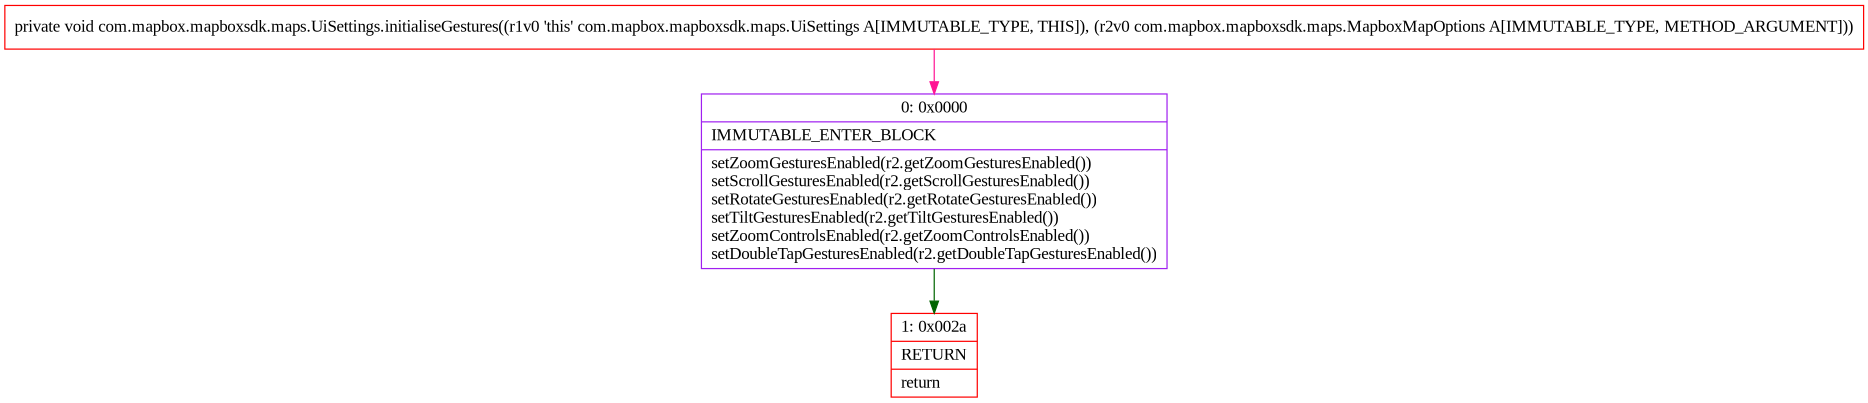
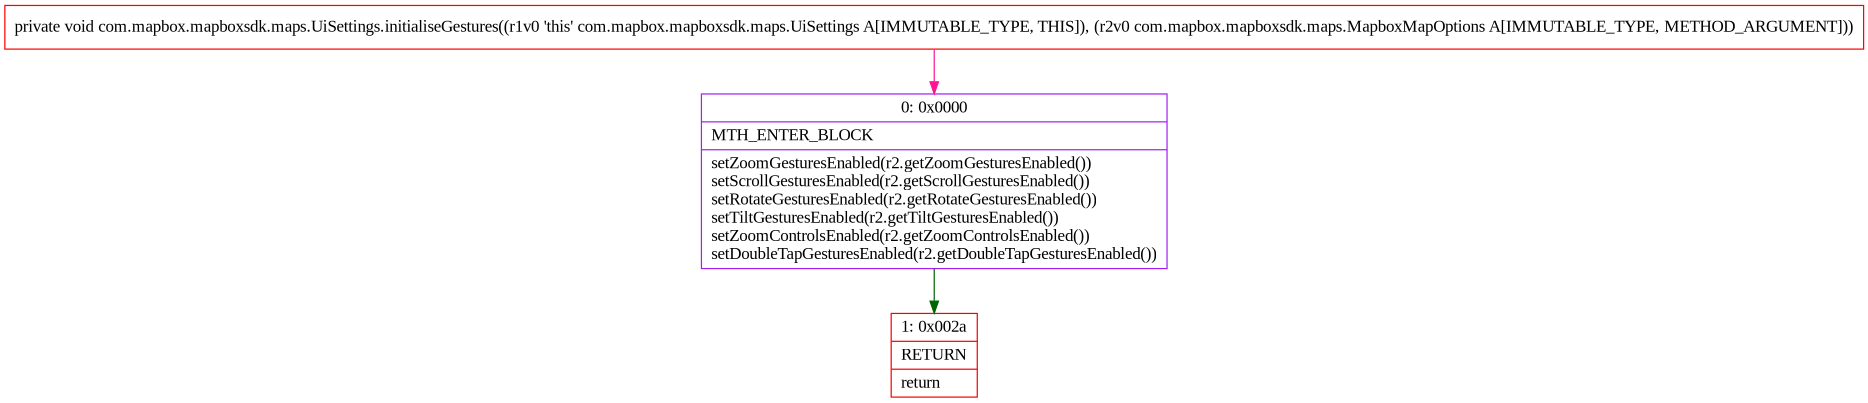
(824, 135) -> (792, 135)
